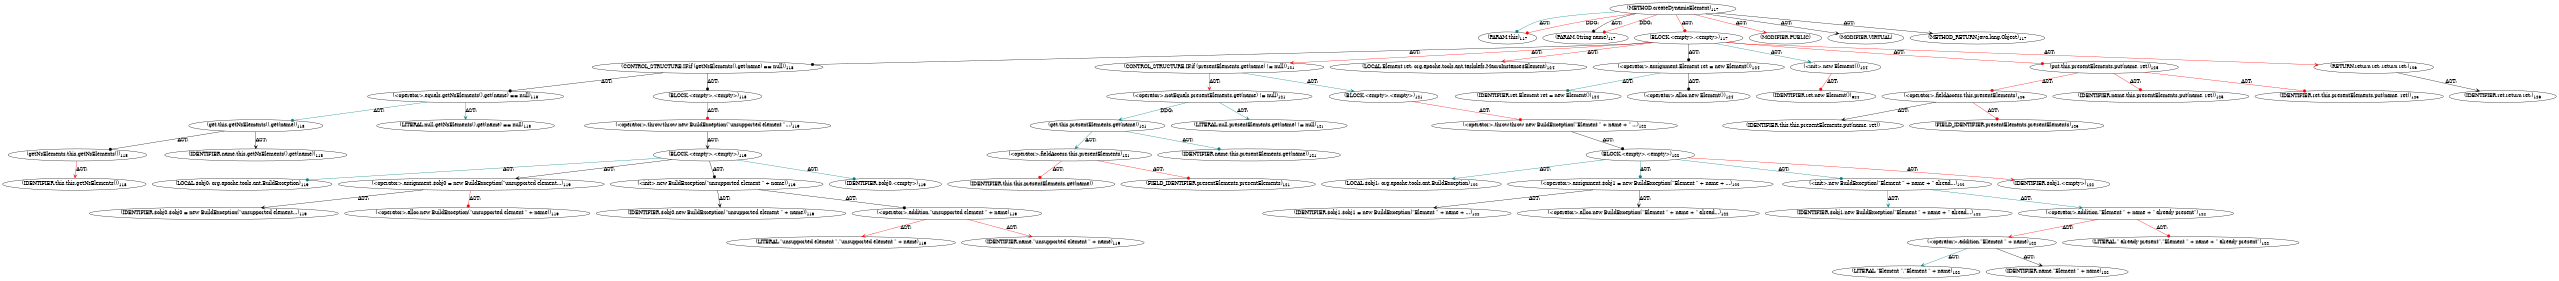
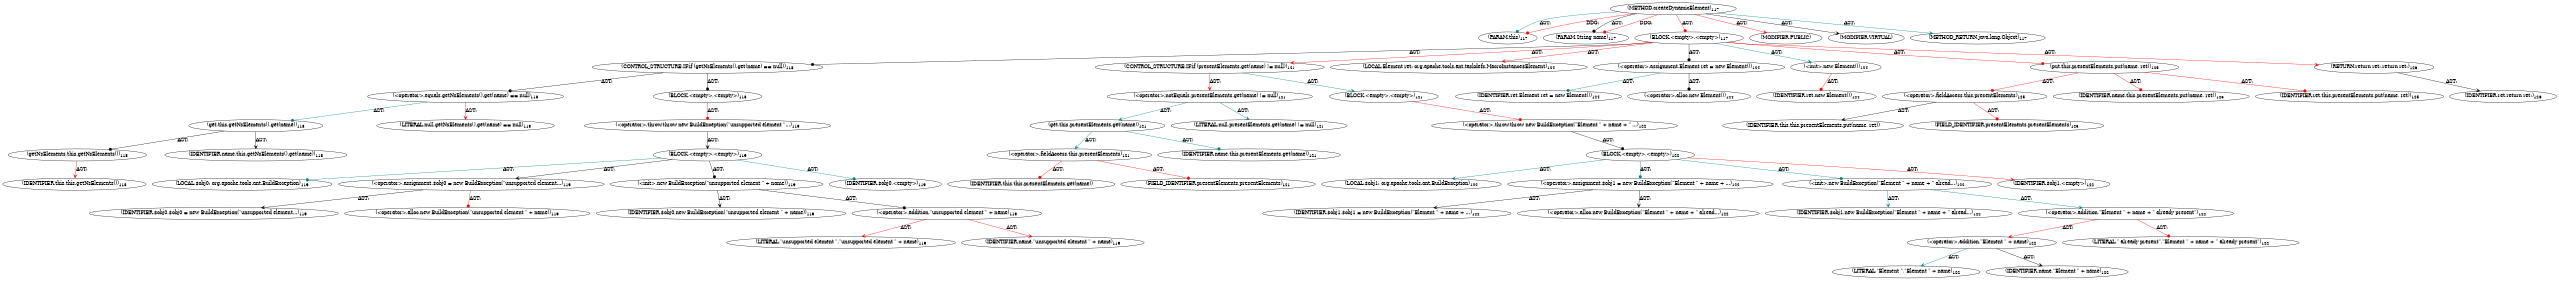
(1823, 23) -> (1823, 23)
(1856, 96) -> (1856, 96)
(466, 109) -> (466, 109)
(1168, 111) -> (1167, 111)
